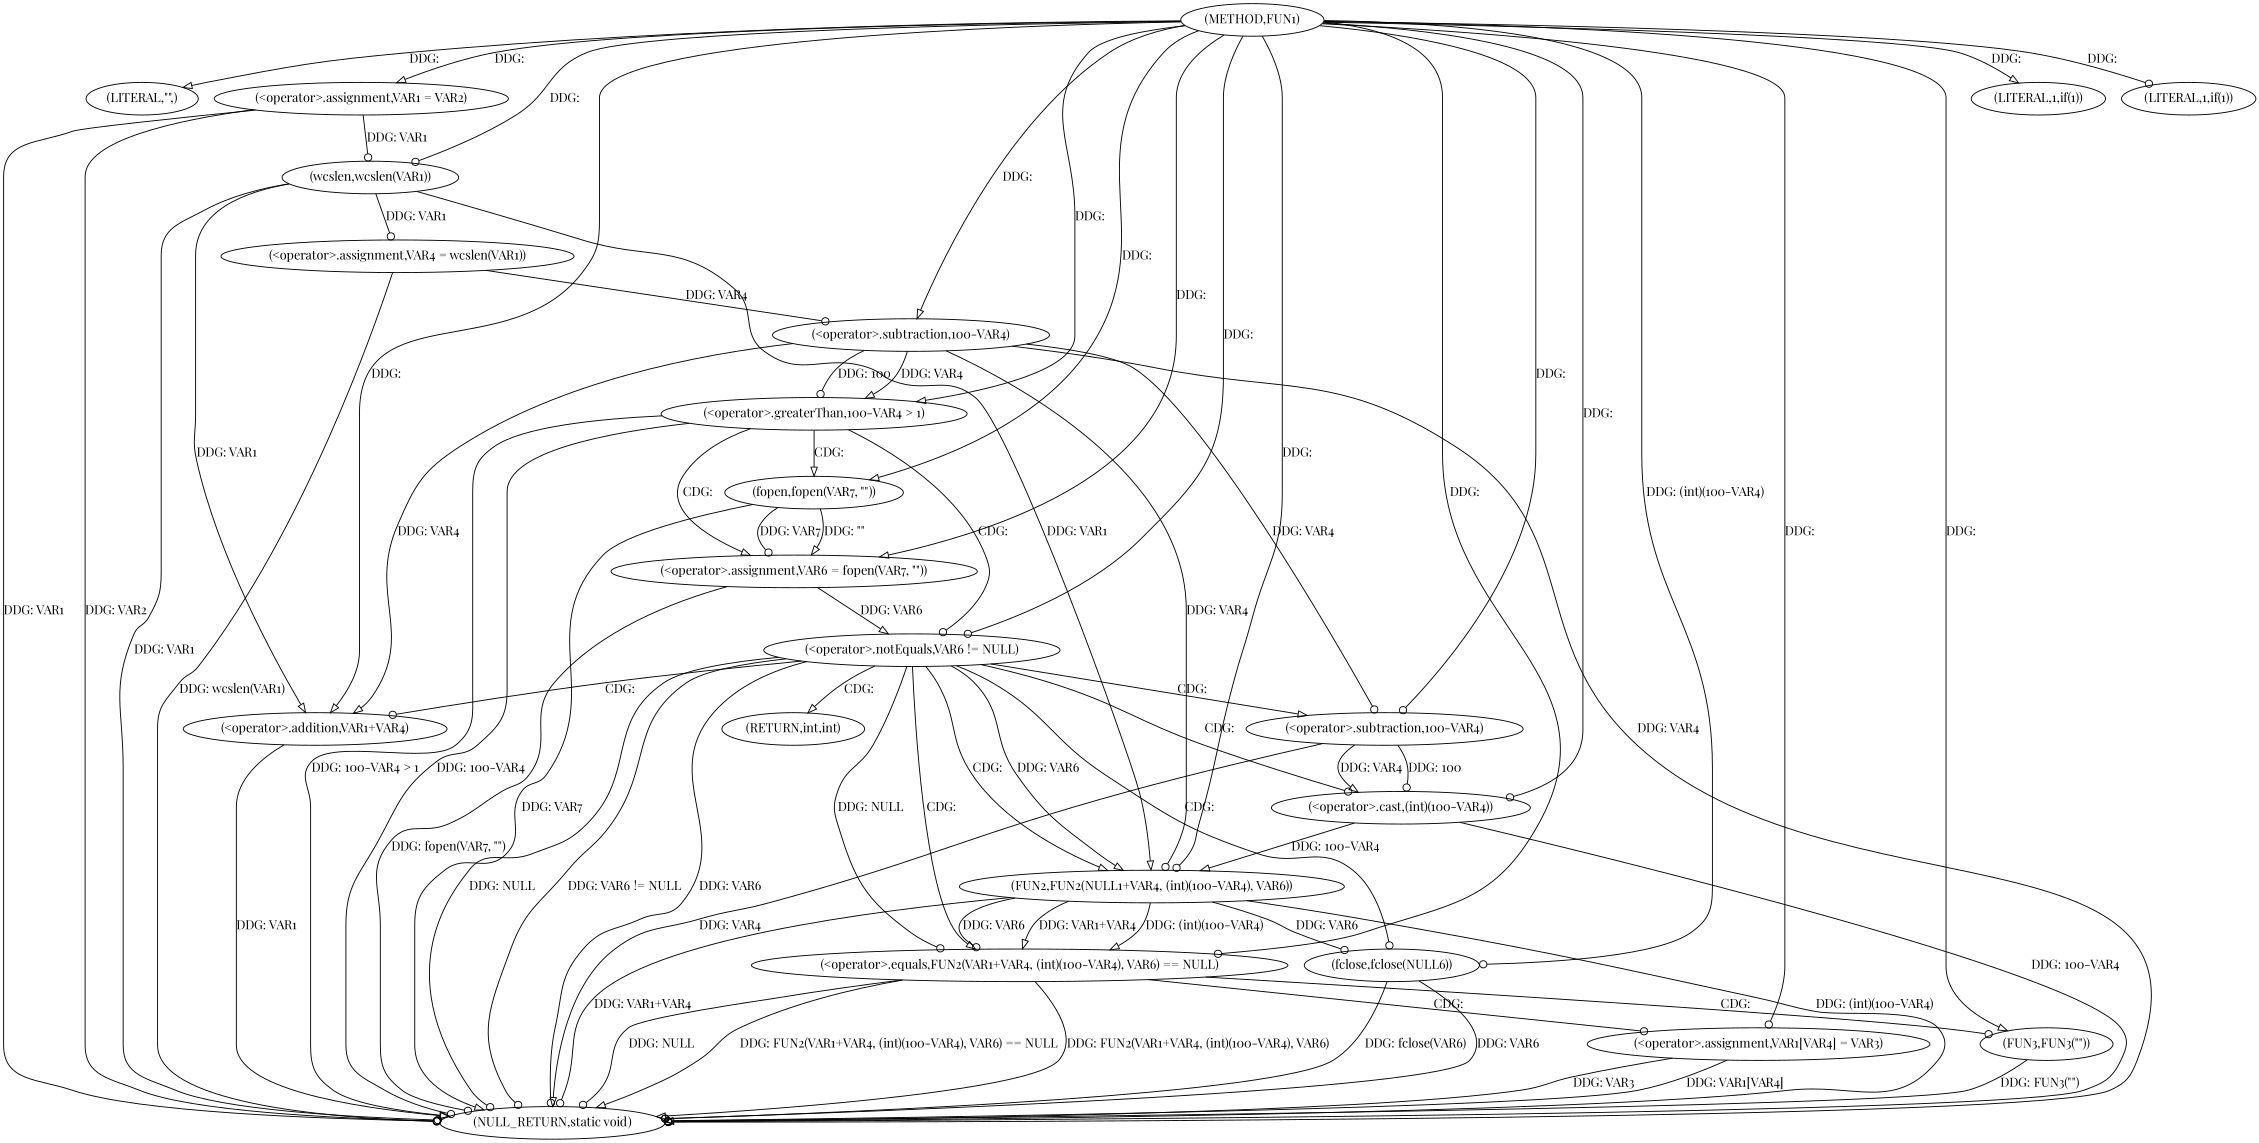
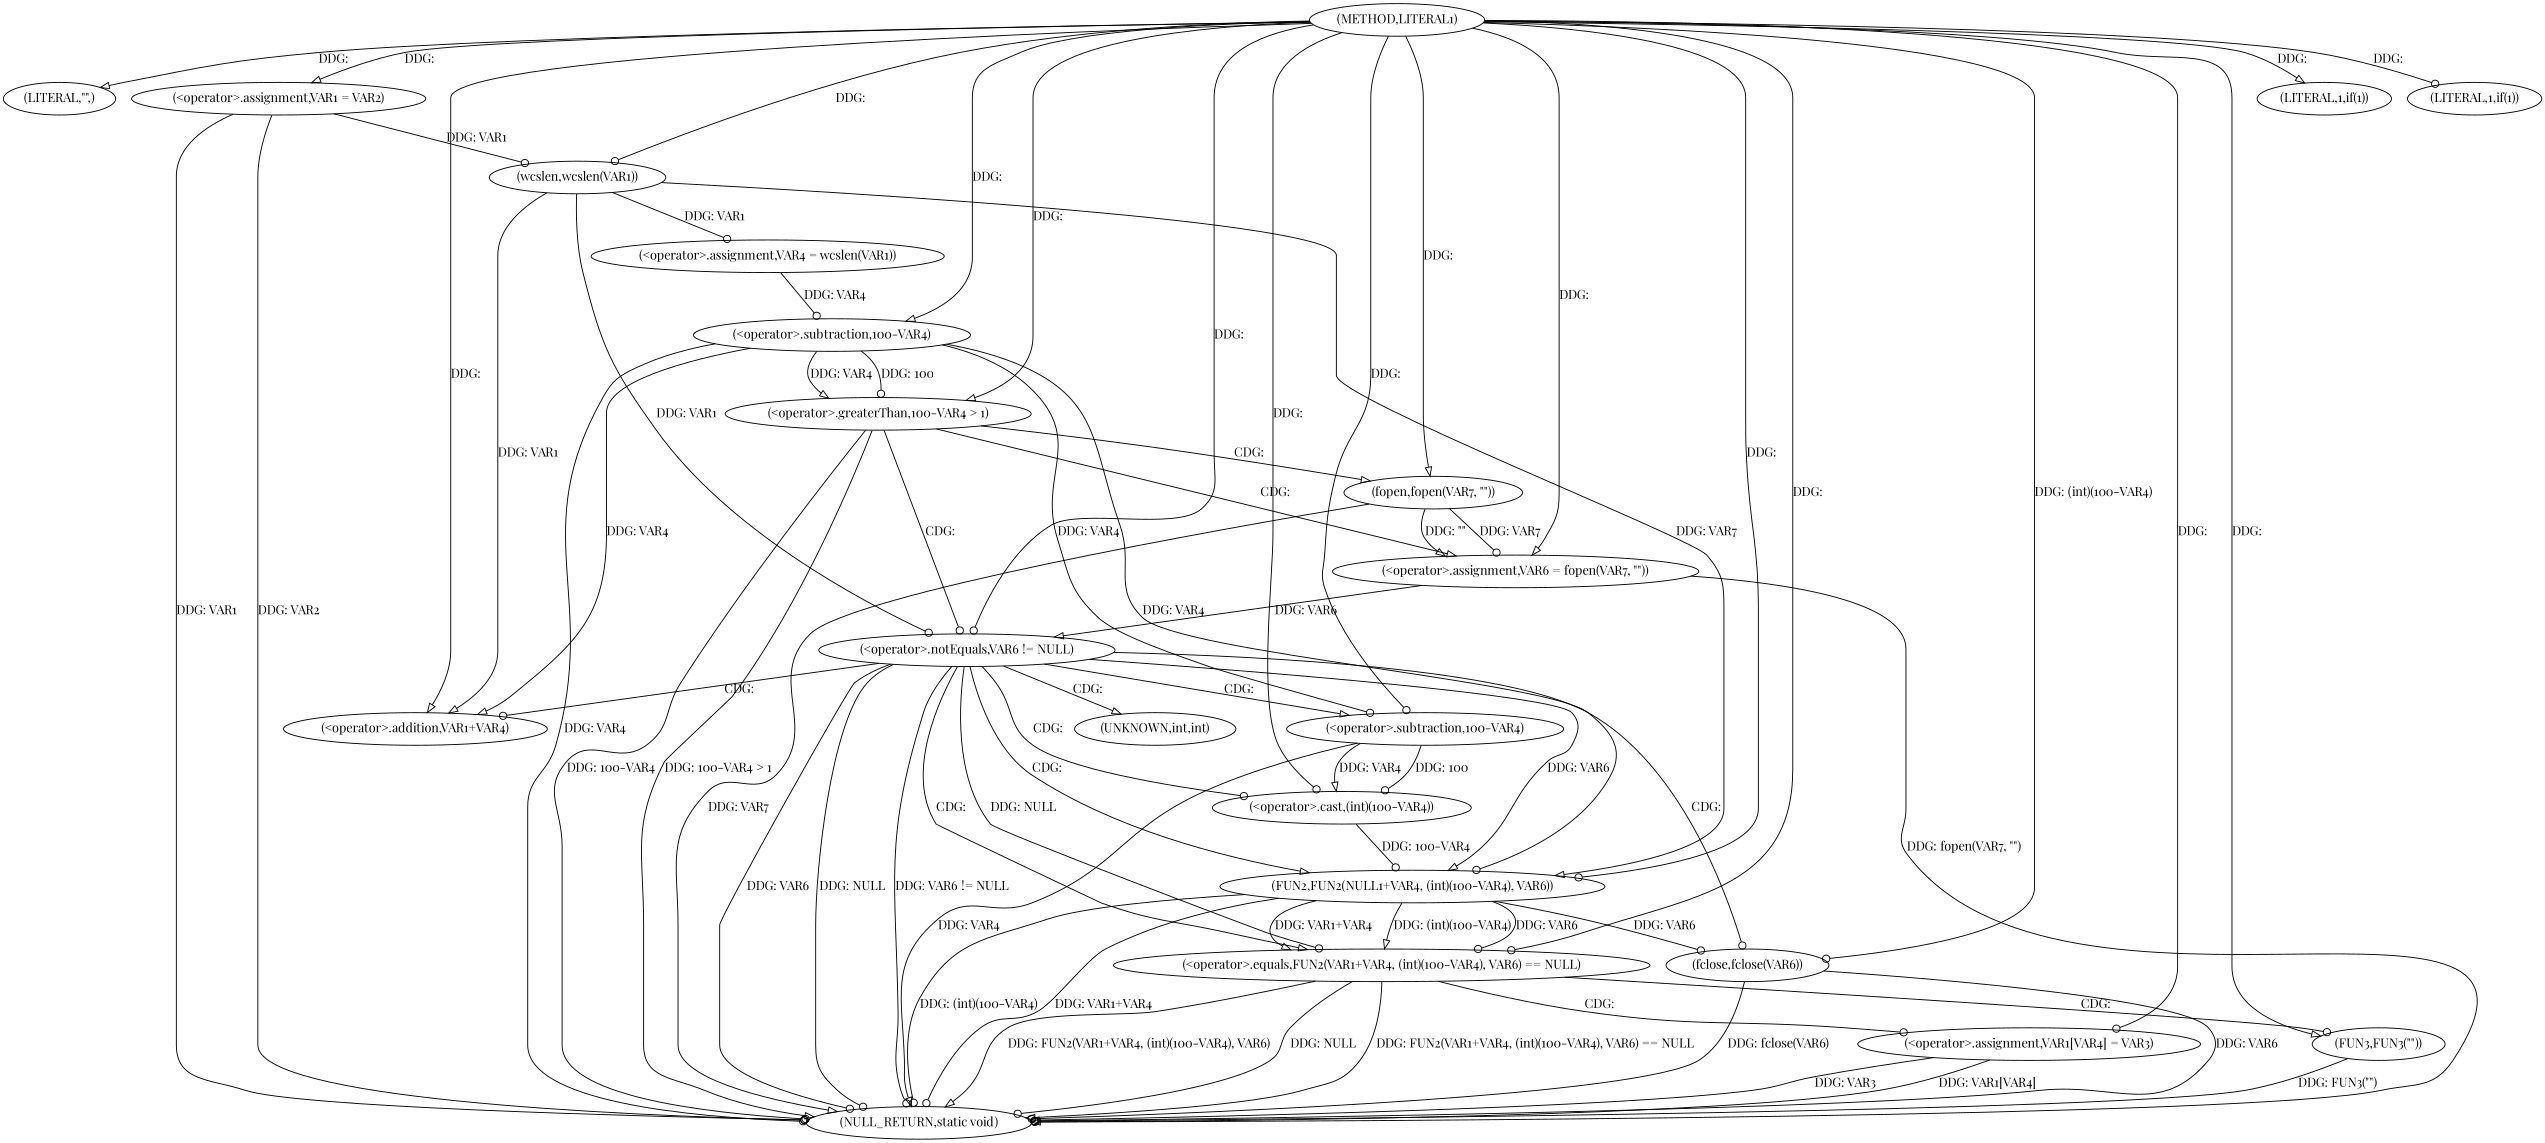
(1252, 20) -> (1397, 20)
(1077, 532) -> (1707, 532)
(793, 729) -> (1155, 729)
(122, 735) -> (683, 463)
(158, 778) -> none
(1282, 845) -> (1375, 844)
(1392, 965) -> (1747, 965)
(236, 998) -> none
(2095, 1086) -> none
